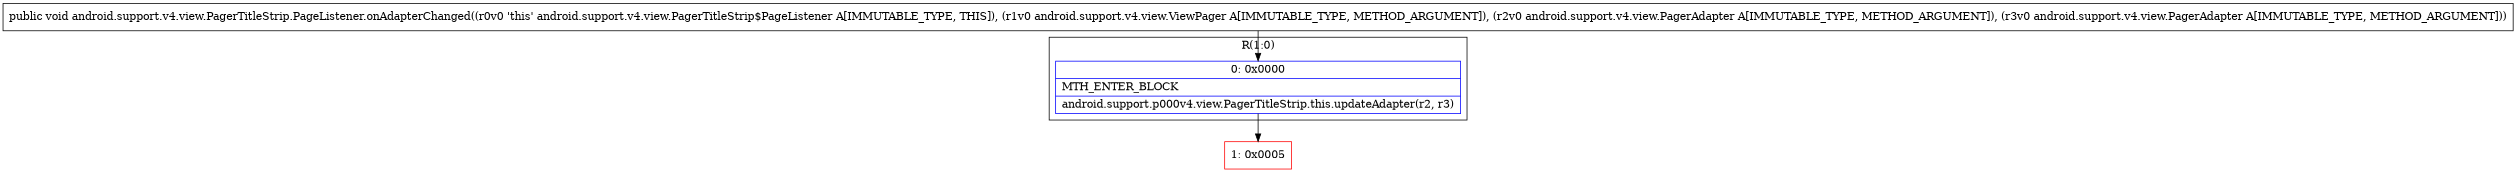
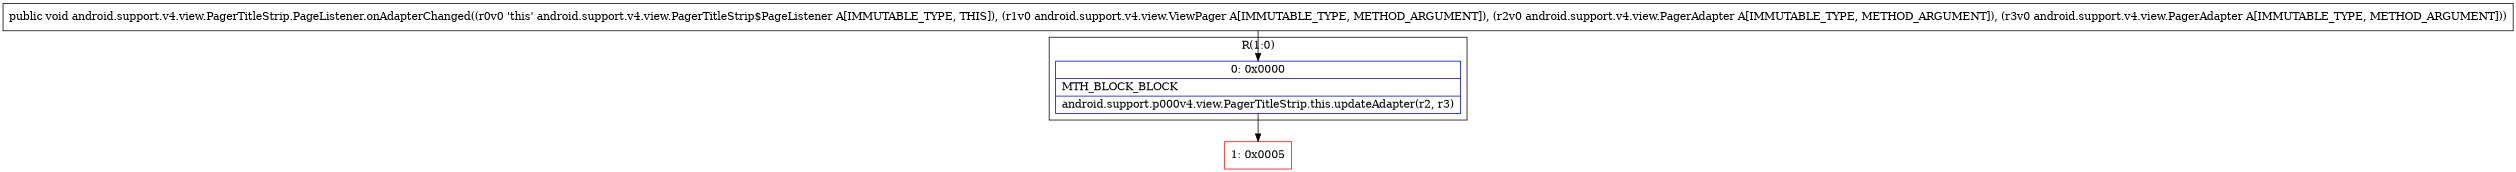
(1120, 87) -> (1120, 87)
